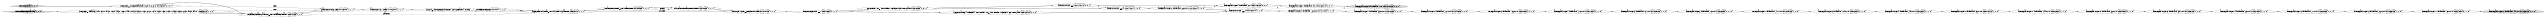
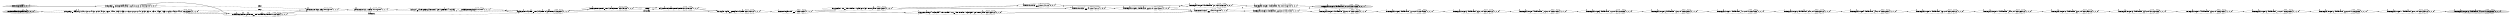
(29, 12) -> (21, 12)
(820, 12) -> (795, 12)
